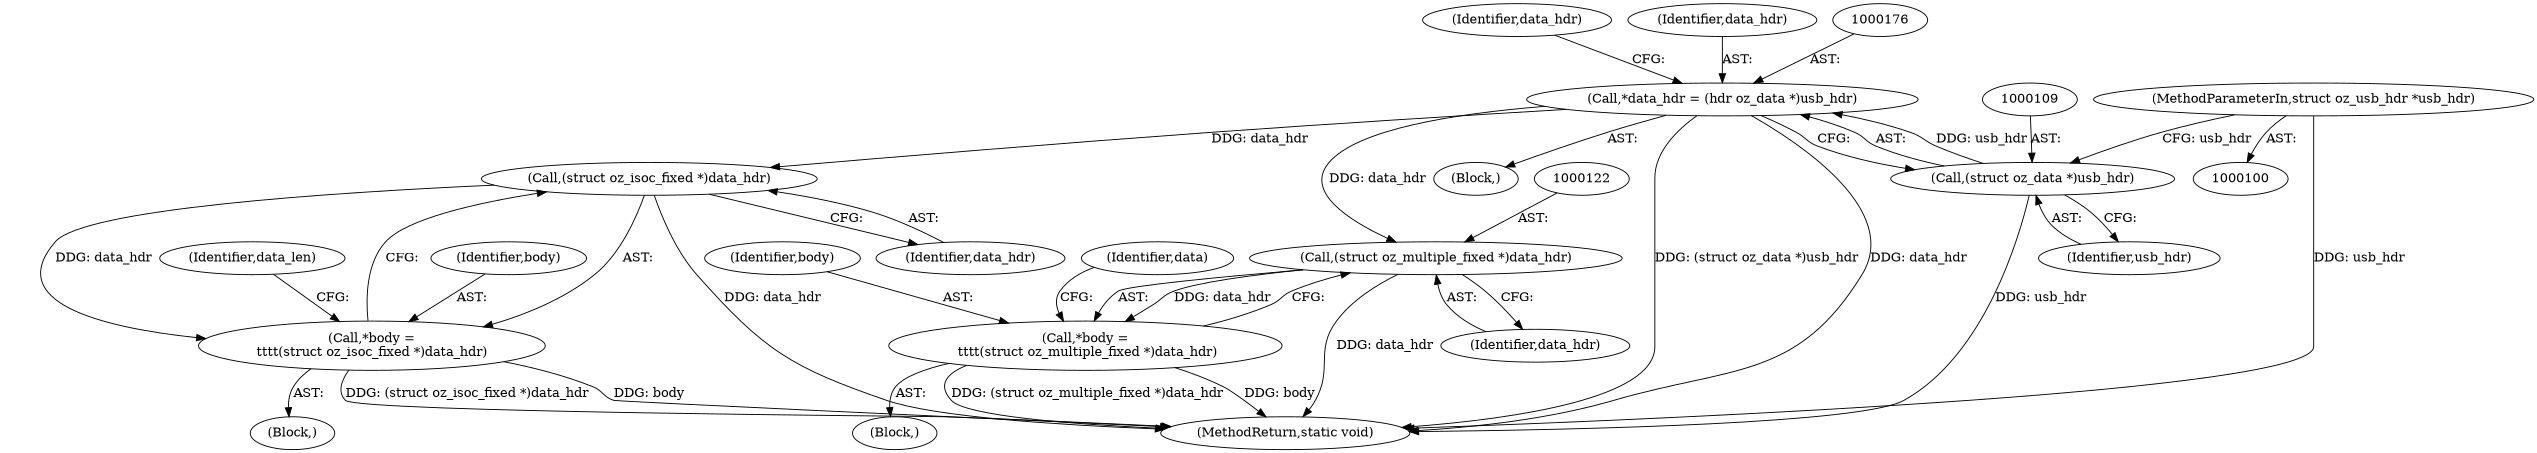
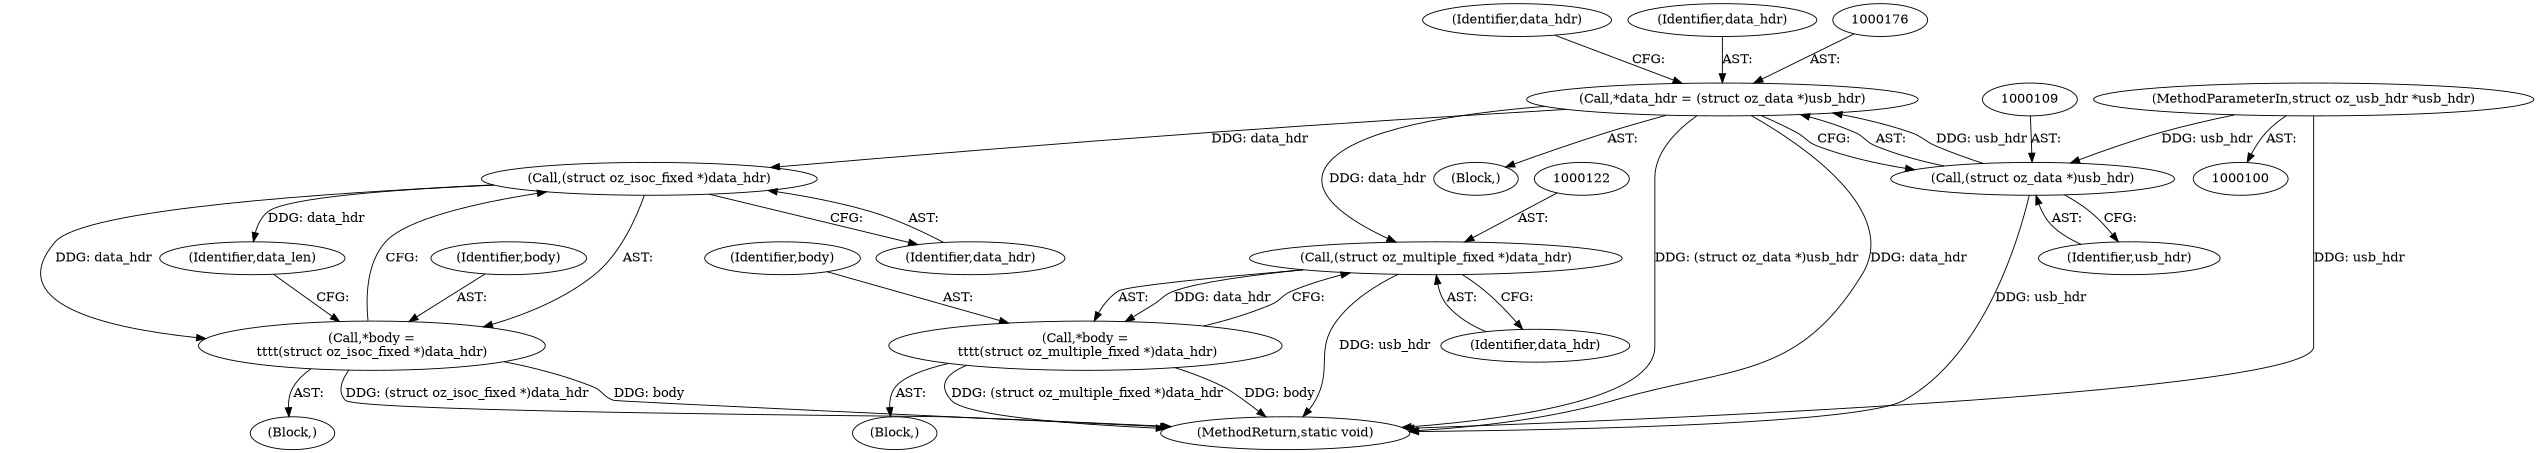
(1722, 99) -> (1722, 99)
(2207, 139) -> (2207, 139)
(1158, 258) -> none
(1385, 346) -> (1385, 346)
(862, 392) -> (367, 193)
